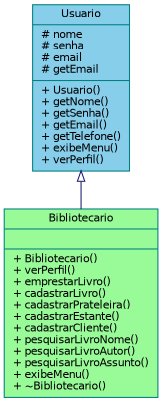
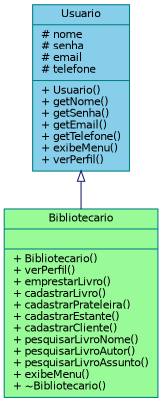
(70, 69) -> (68, 69)
